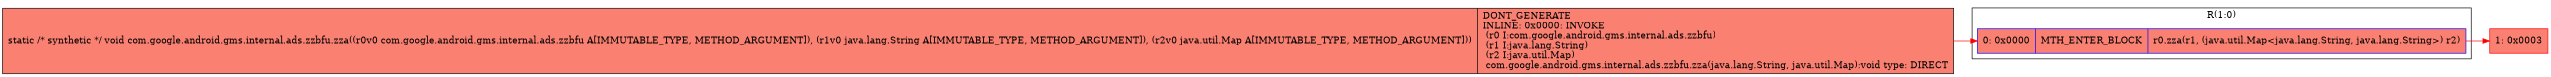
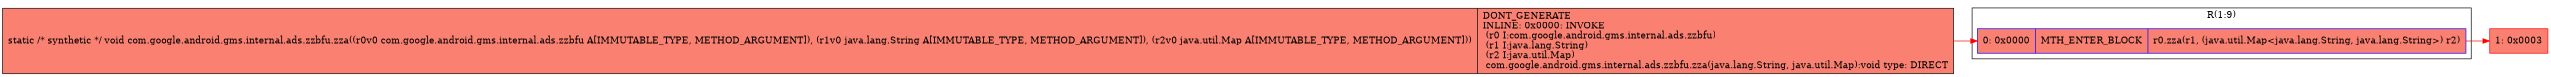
(2222, 16) -> (2222, 16)
